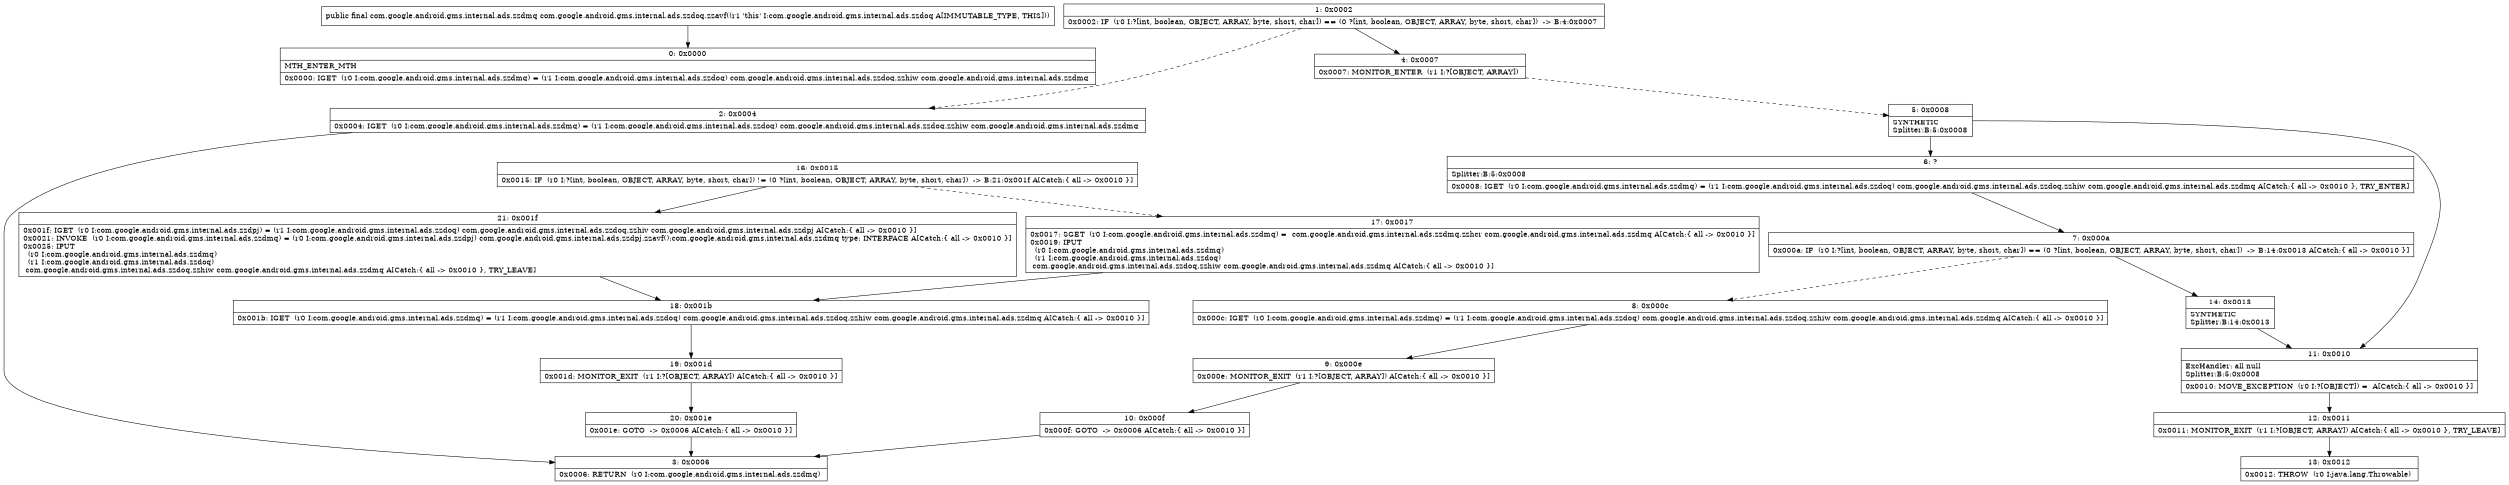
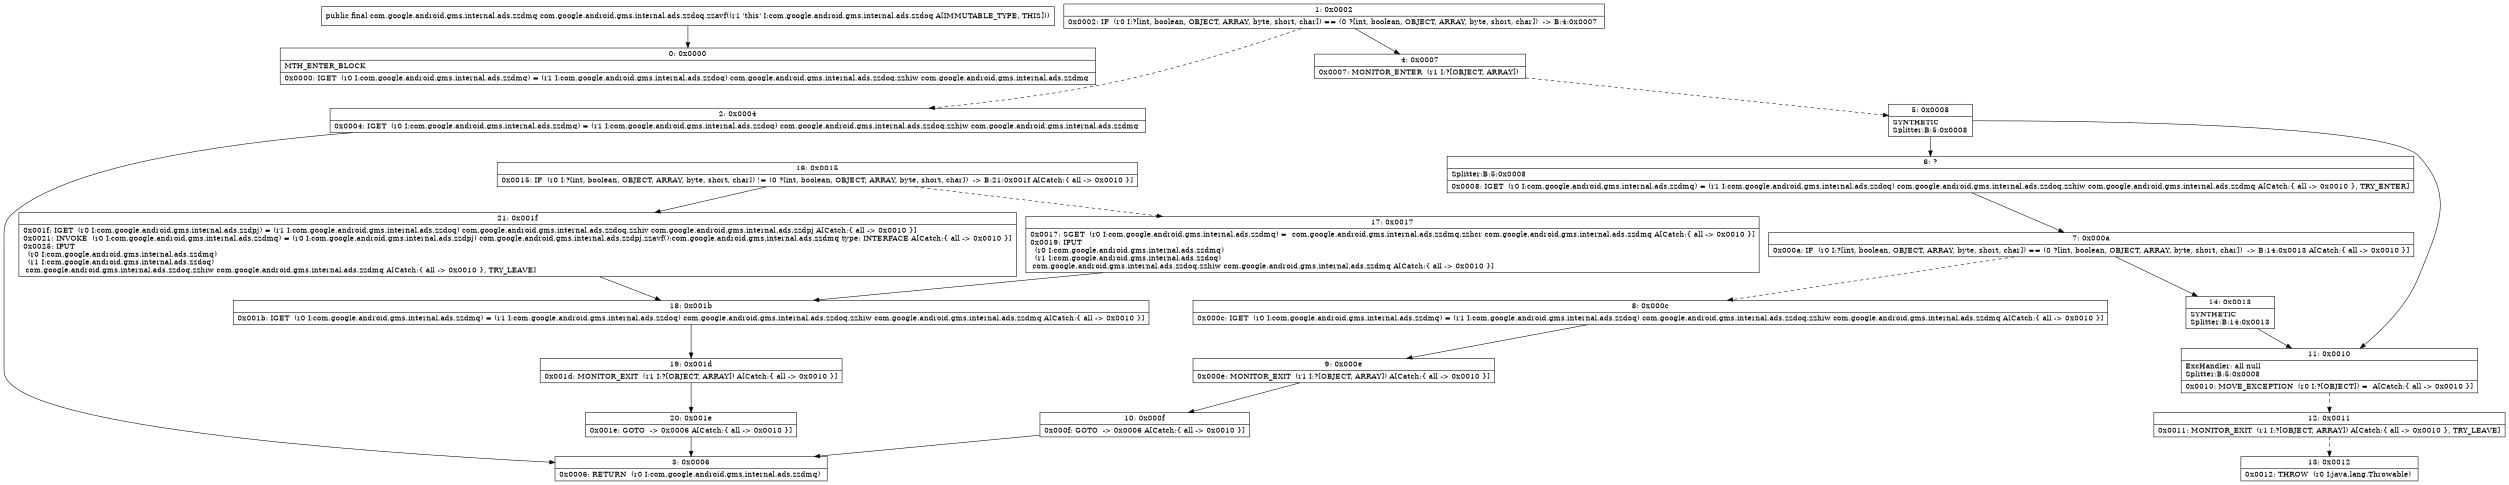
(321, 66) -> (325, 66)
(2329, 400) -> (2329, 400)
(2329, 444) -> (2329, 444)
